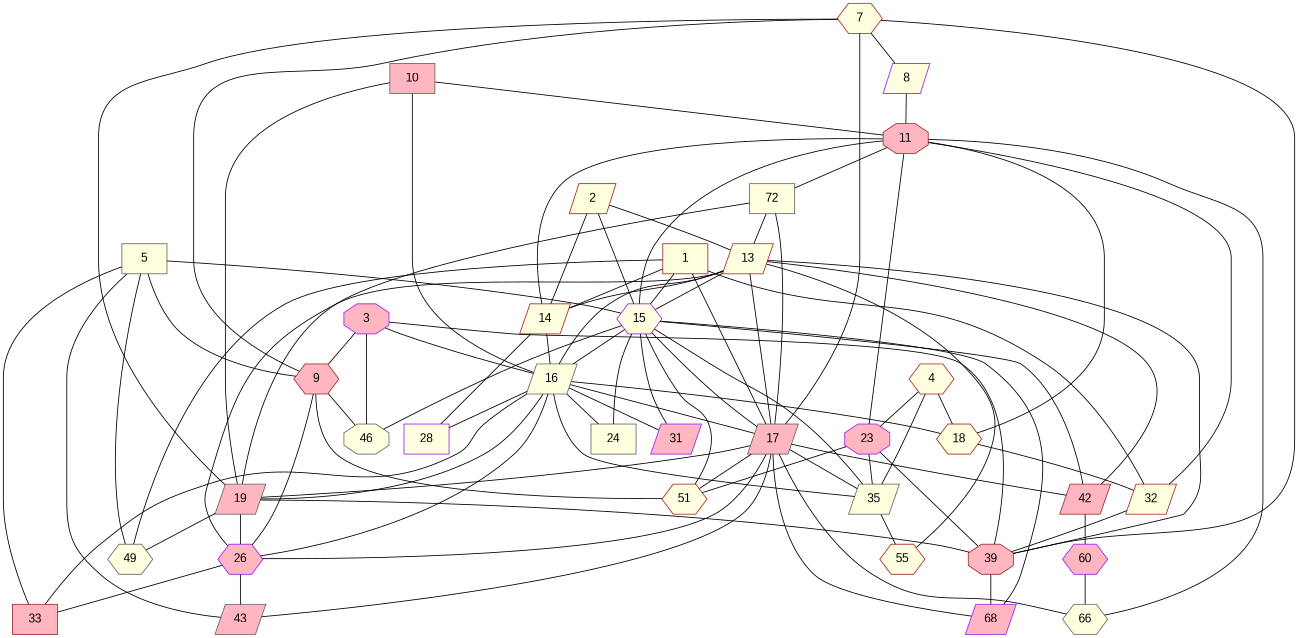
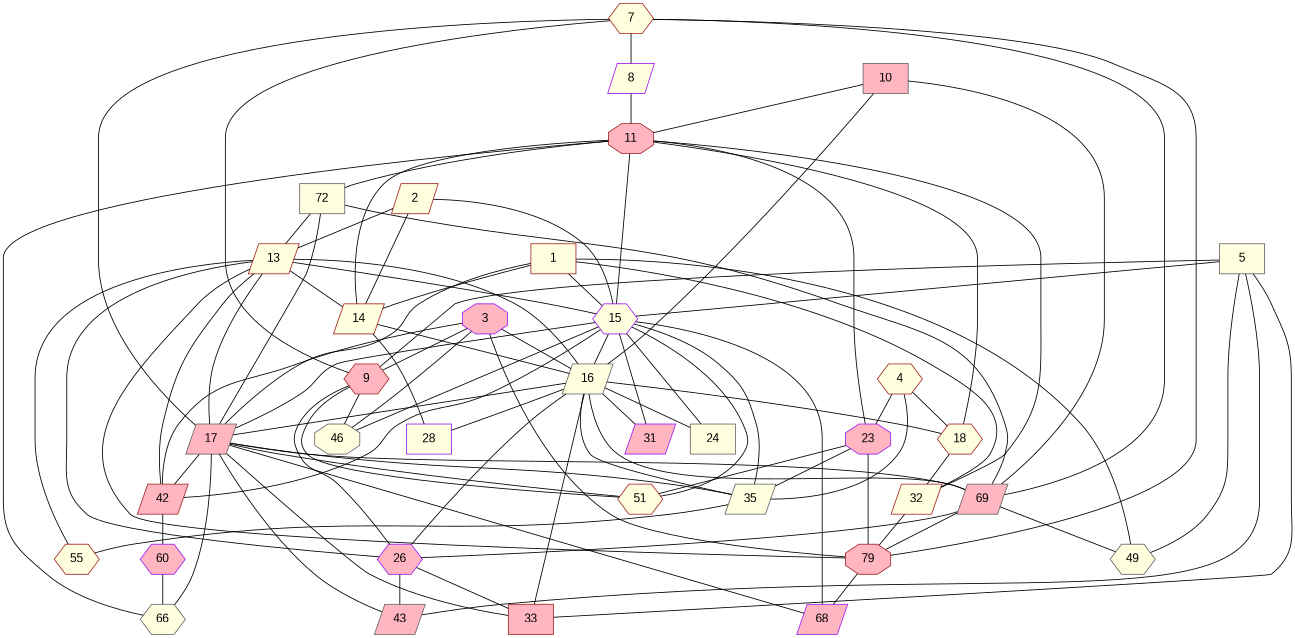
none -> (283, 368)
(240, 499) -> (982, 499)
(531, 550) -> (353, 562)
(991, 559) -> (868, 559)
